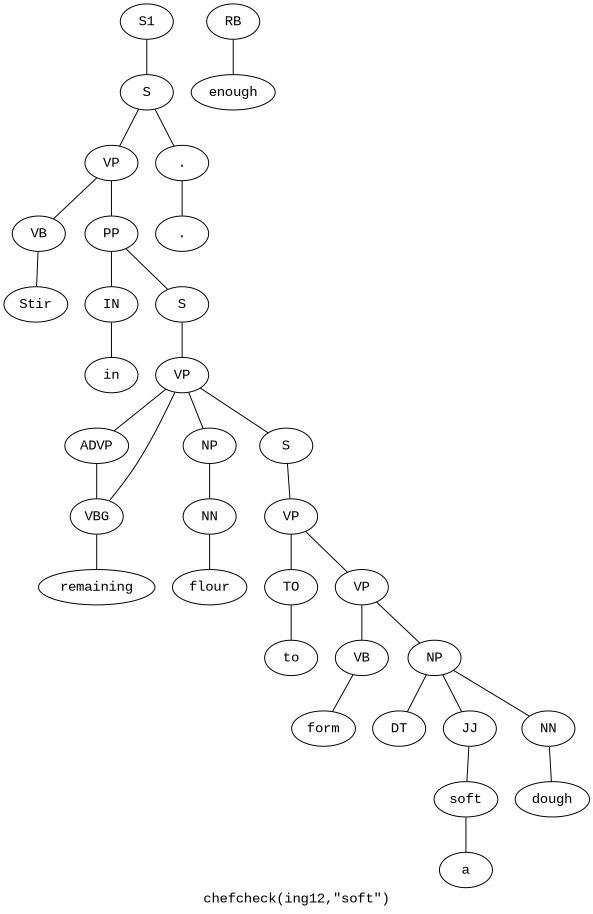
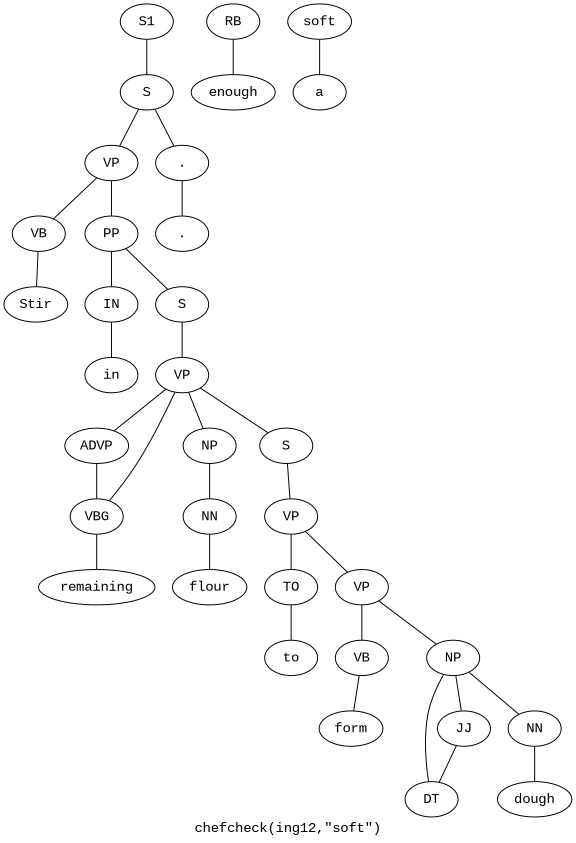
(468, 764) -> (448, 764)
